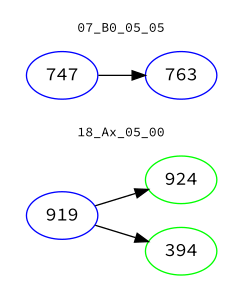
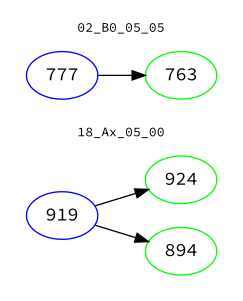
(122, 28) -> (122, 28)
(62, 75) -> (62, 75)
(181, 75) -> (181, 75)
(181, 251) -> (181, 251)
